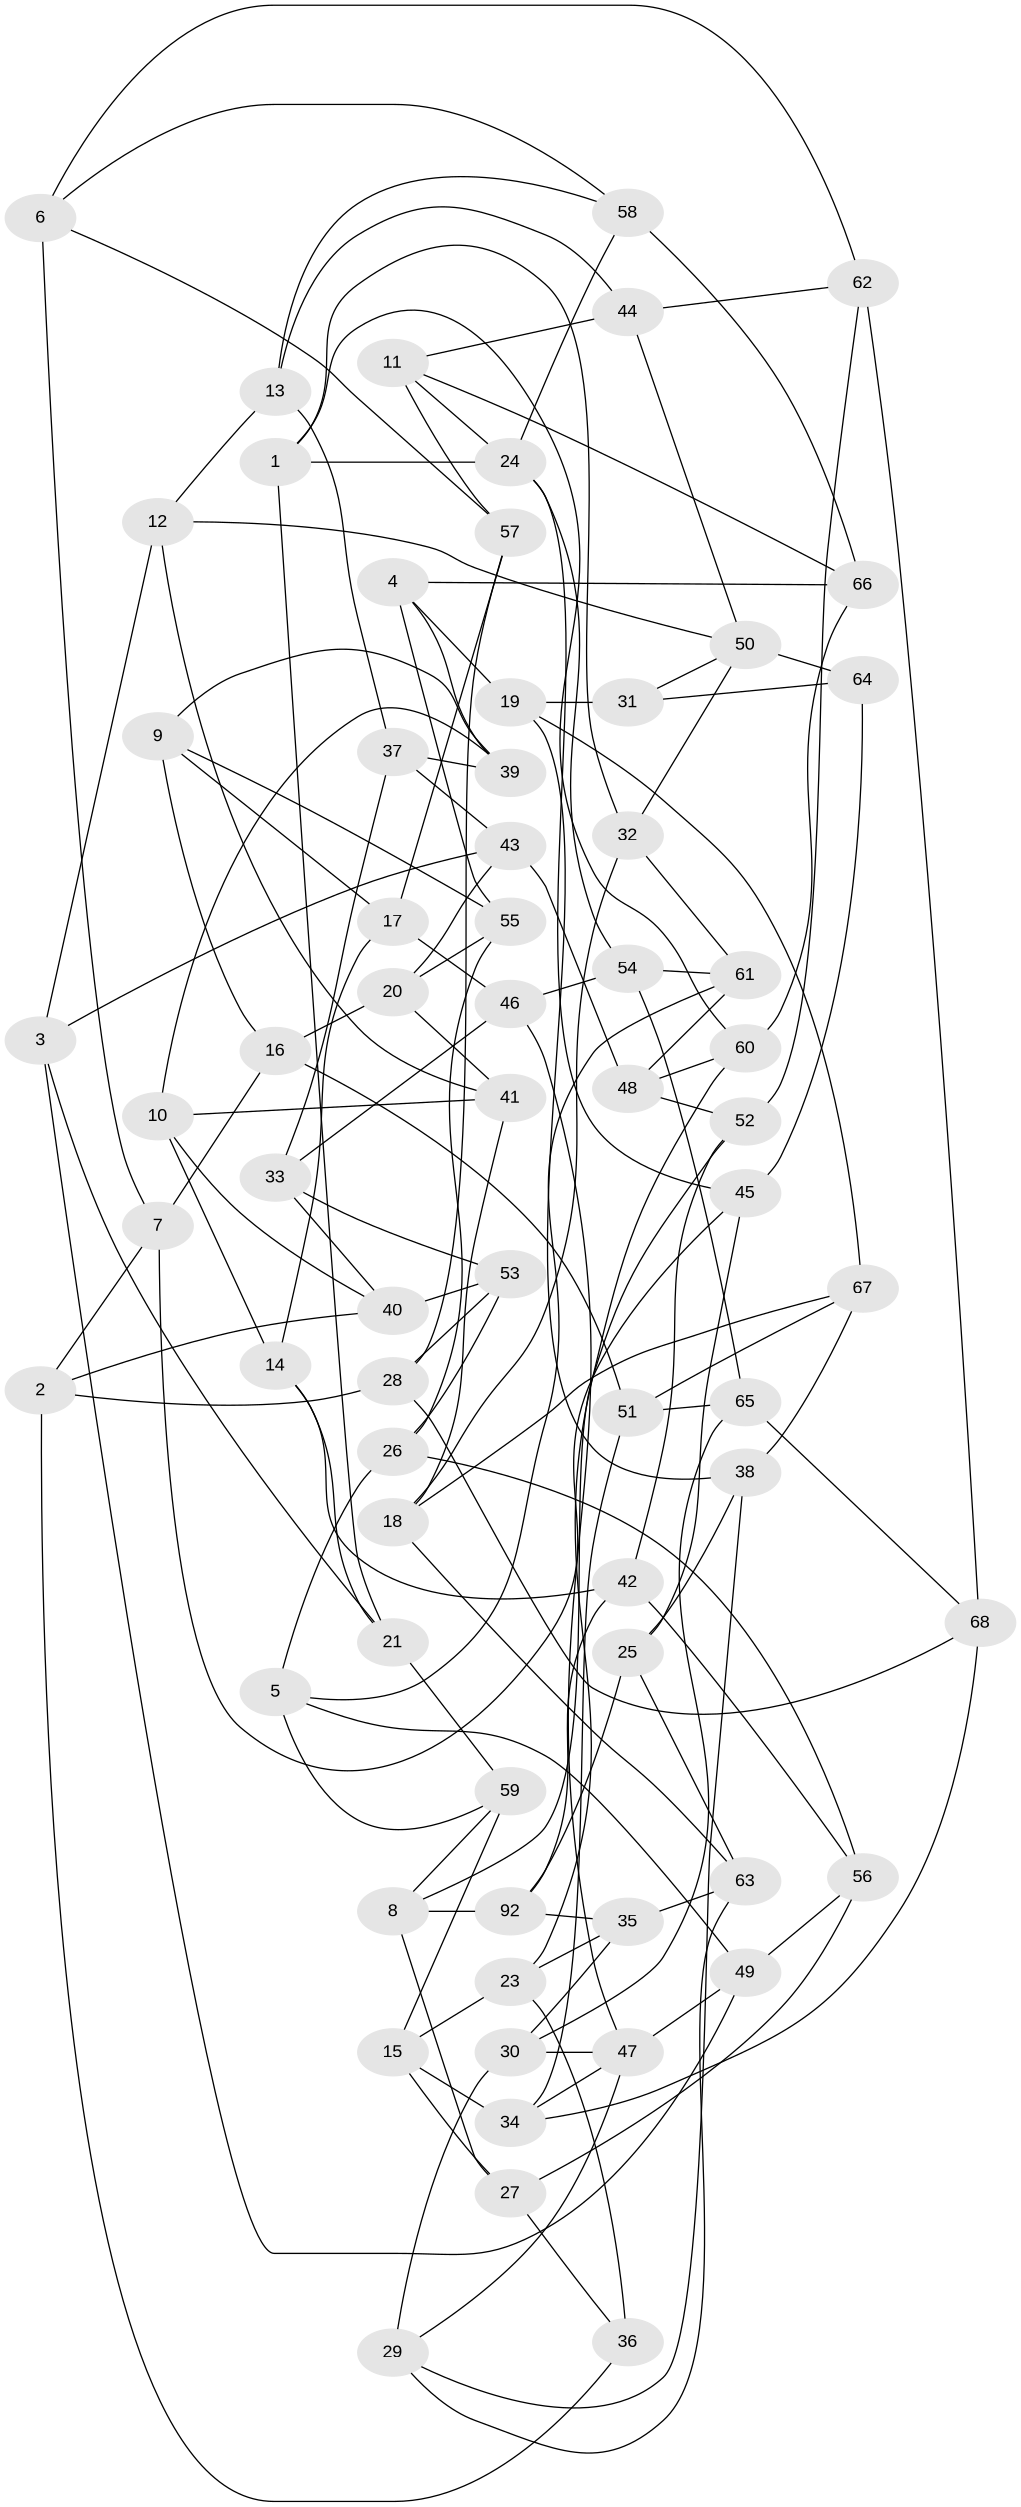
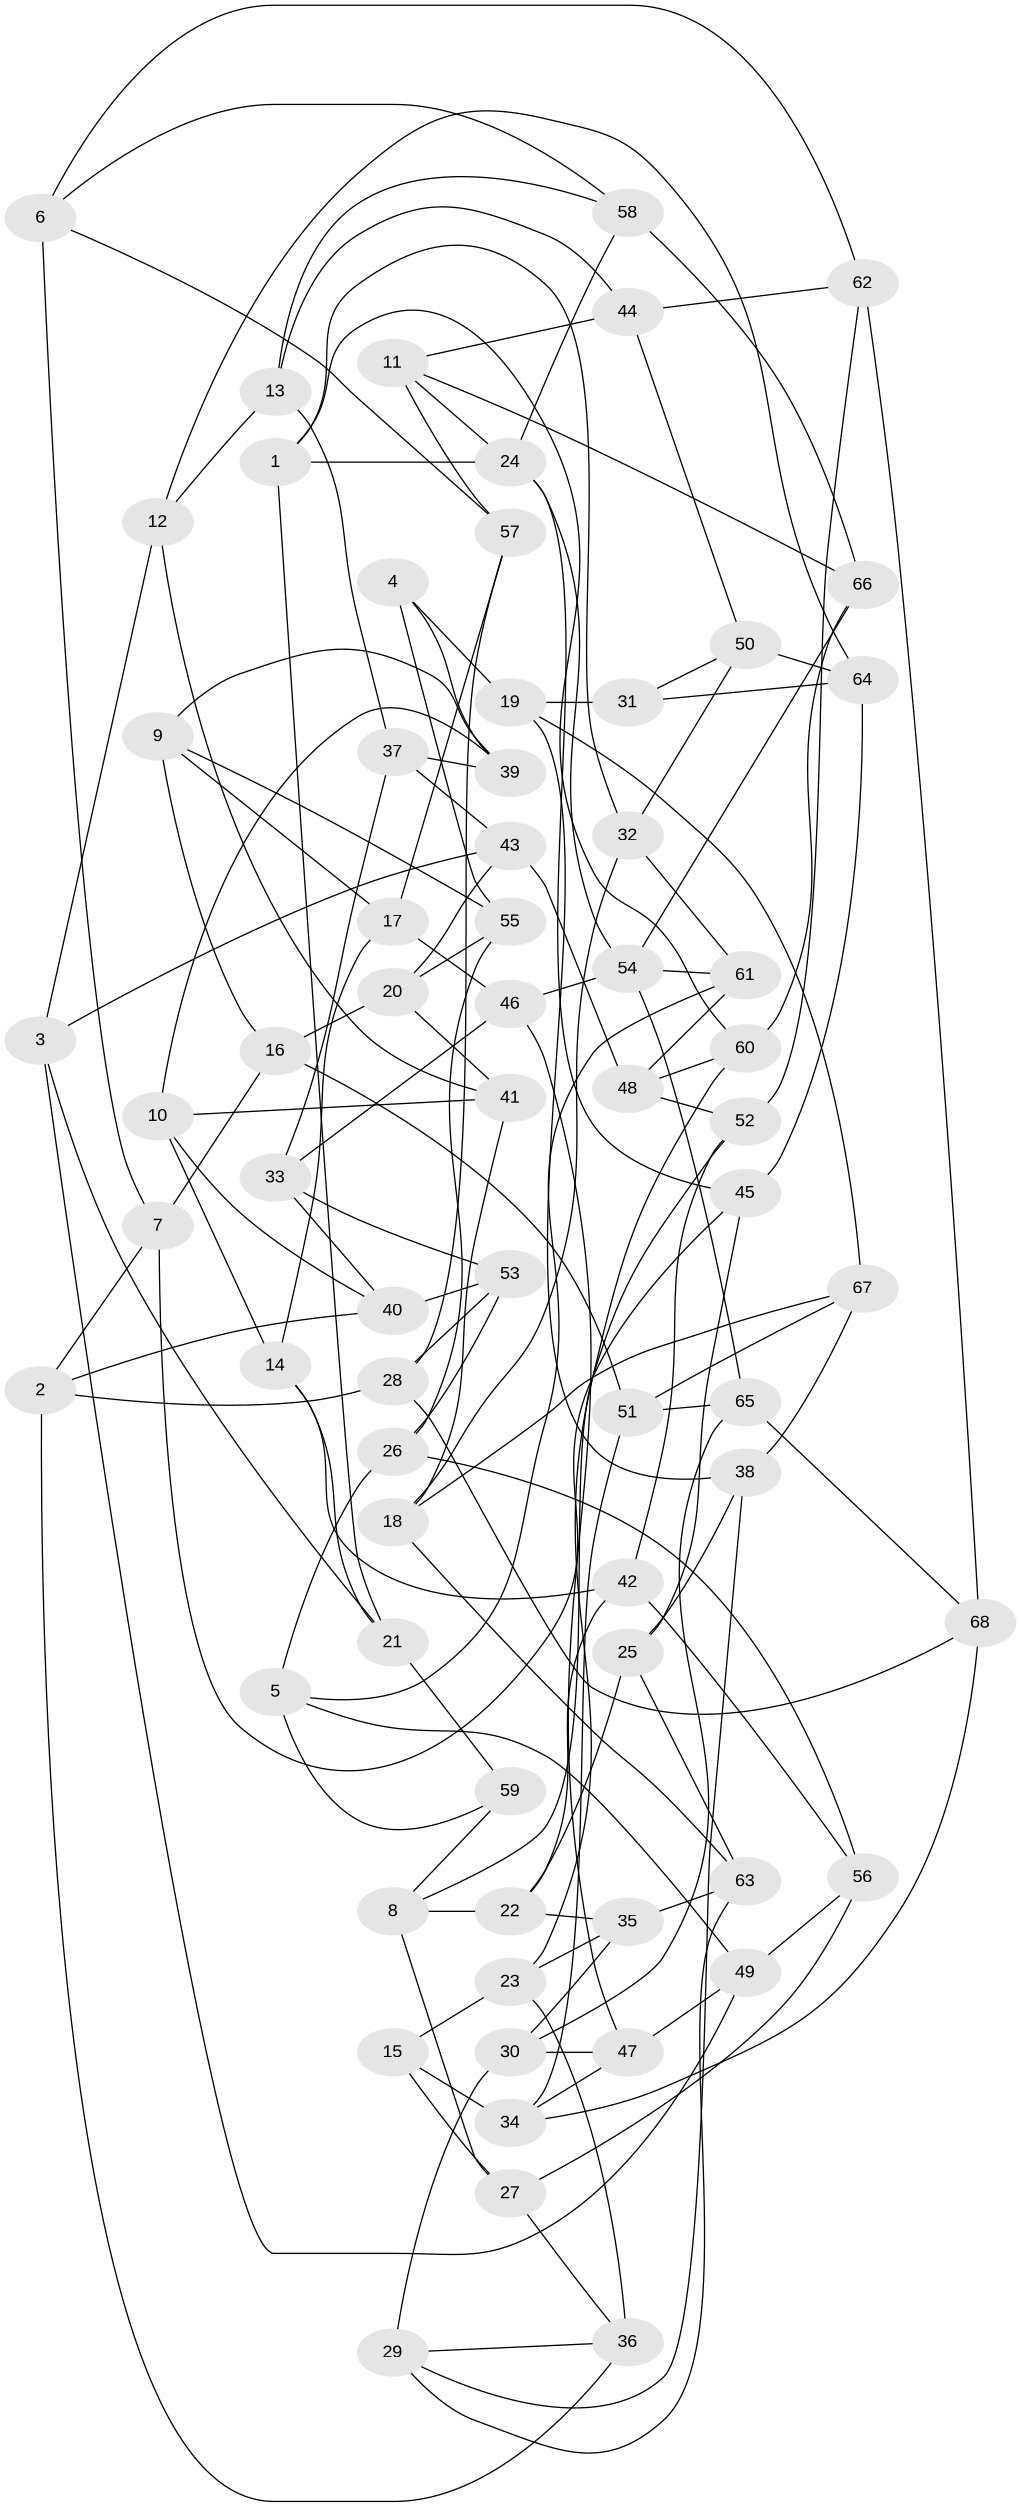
(456, 559) -> (579, 127)
(628, 584) -> (746, 777)
(510, 1911) -> (510, 1911)
(452, 1922) -> none
(531, 2246) -> (511, 2347)
